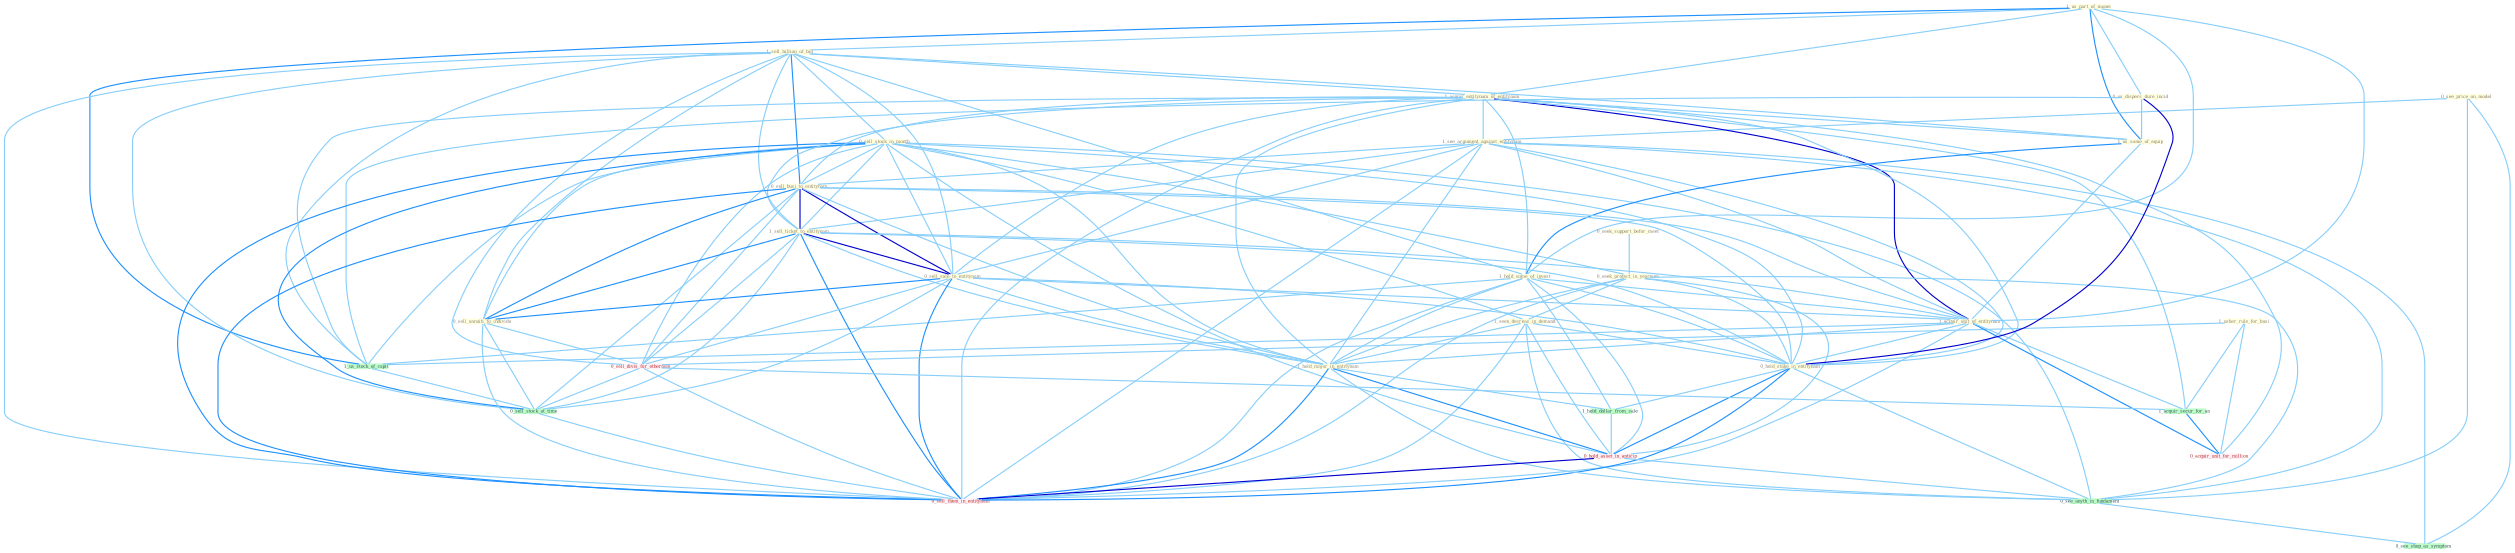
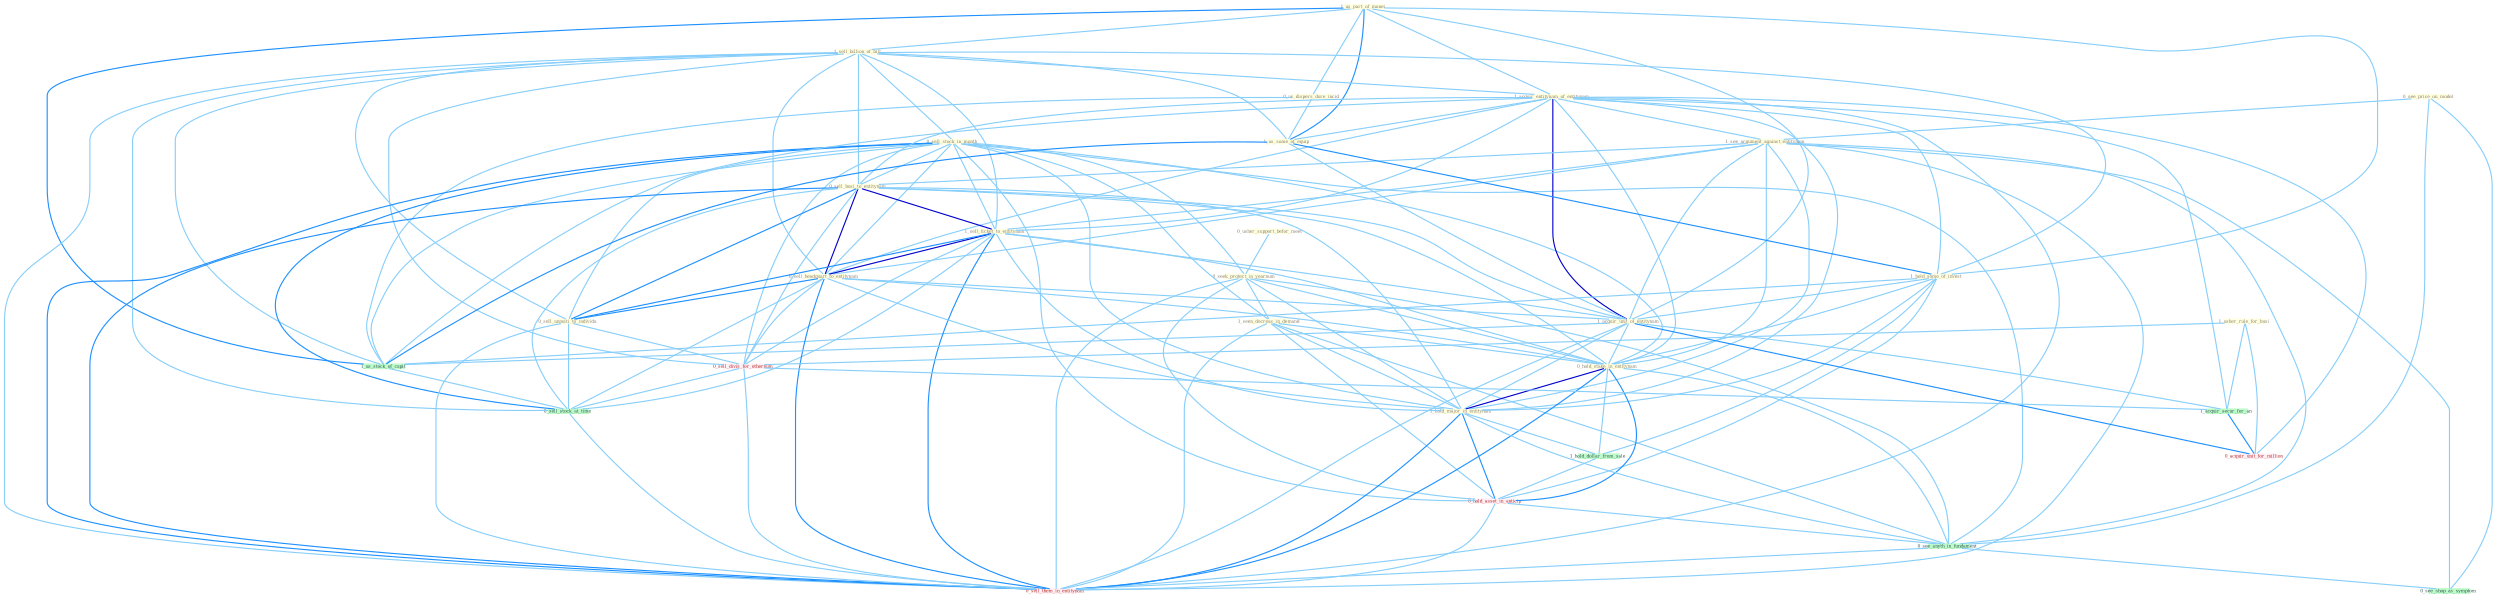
(795, 113) -> (858, 119)
(1629, 231) -> (1270, 231)
none -> (589, 253)
(953, 276) -> (825, 276)
(2058, 308) -> (1552, 384)
(1255, 404) -> (1502, 569)
(1363, 474) -> (1299, 580)
